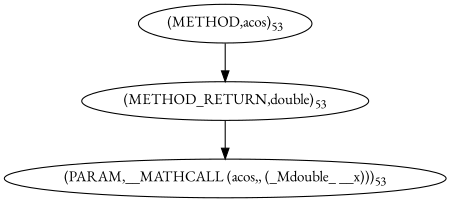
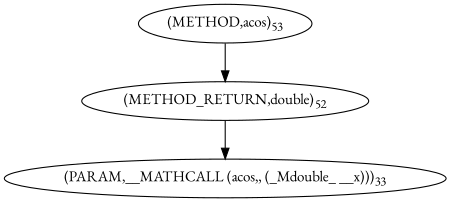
(321, 99) -> (321, 99)
(381, 177) -> (381, 177)
